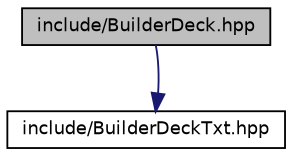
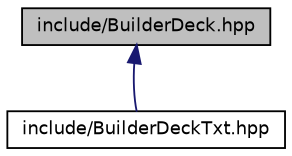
(158, 69) -> (134, 88)
